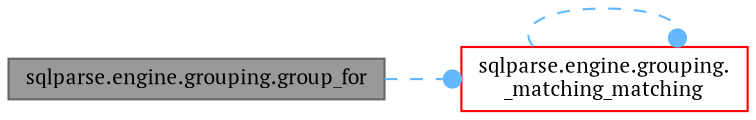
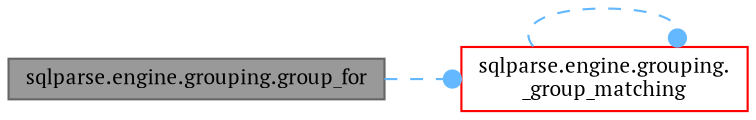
(605, 79) -> (605, 79)
